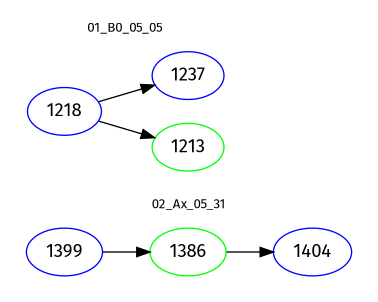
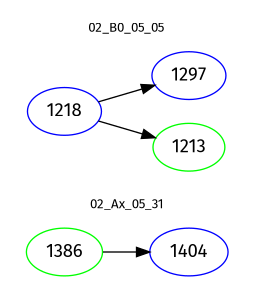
(126, 29) -> (127, 29)
(188, 76) -> (189, 76)
(64, 252) -> none
